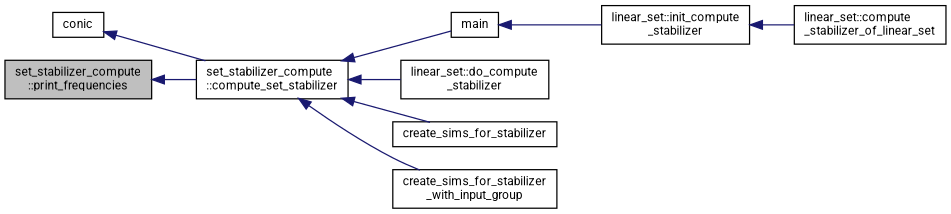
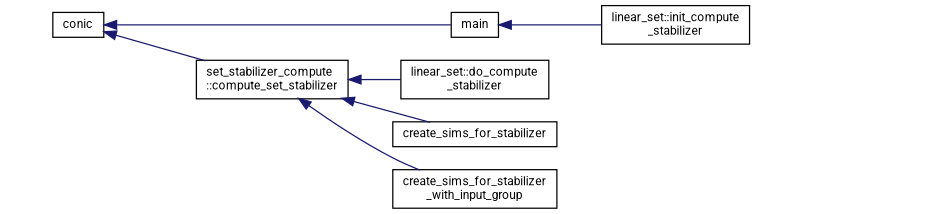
(870, 25) -> none
(403, 44) -> (284, 25)
(78, 80) -> none
